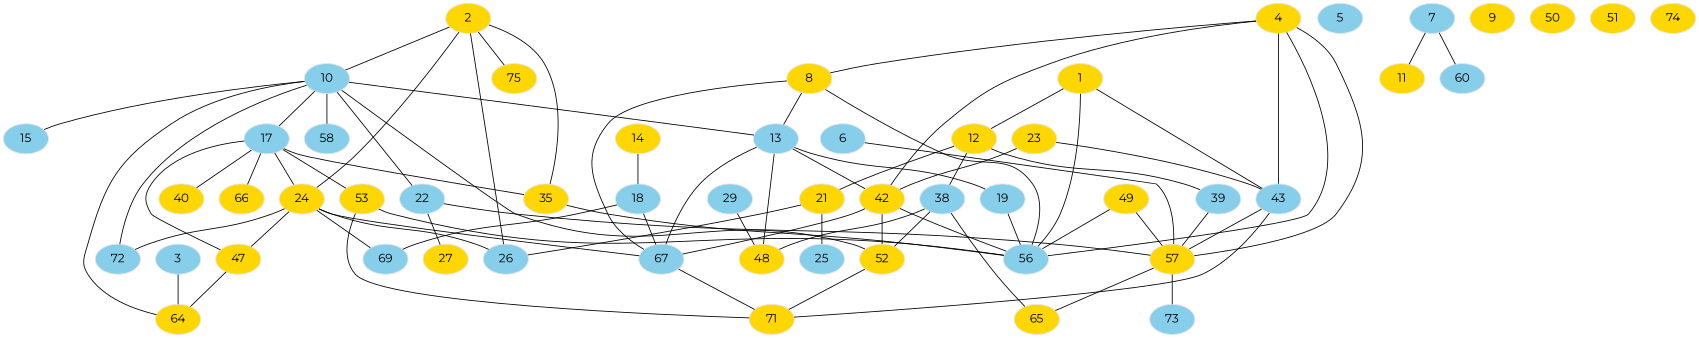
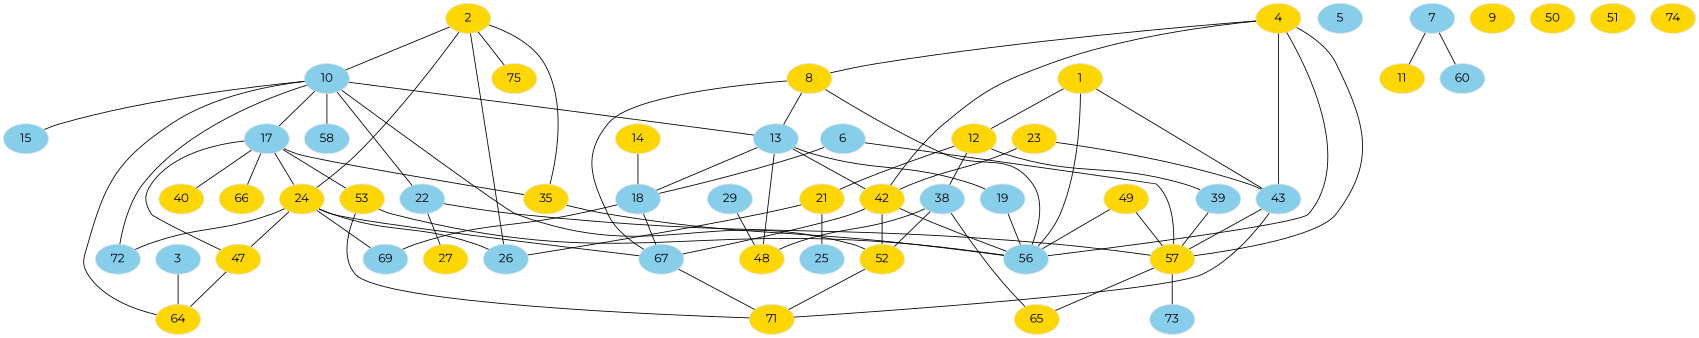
none -> (742, 173)
(699, 185) -> (707, 169)
